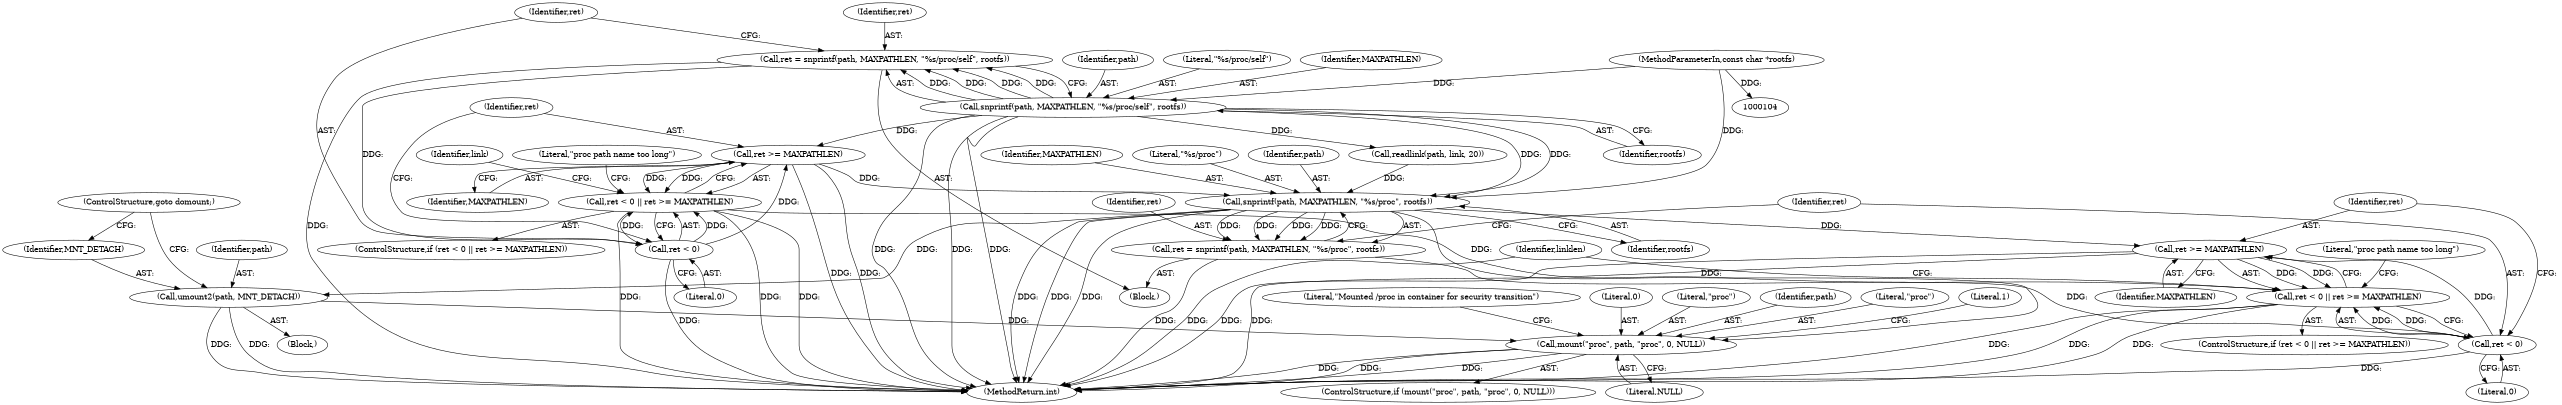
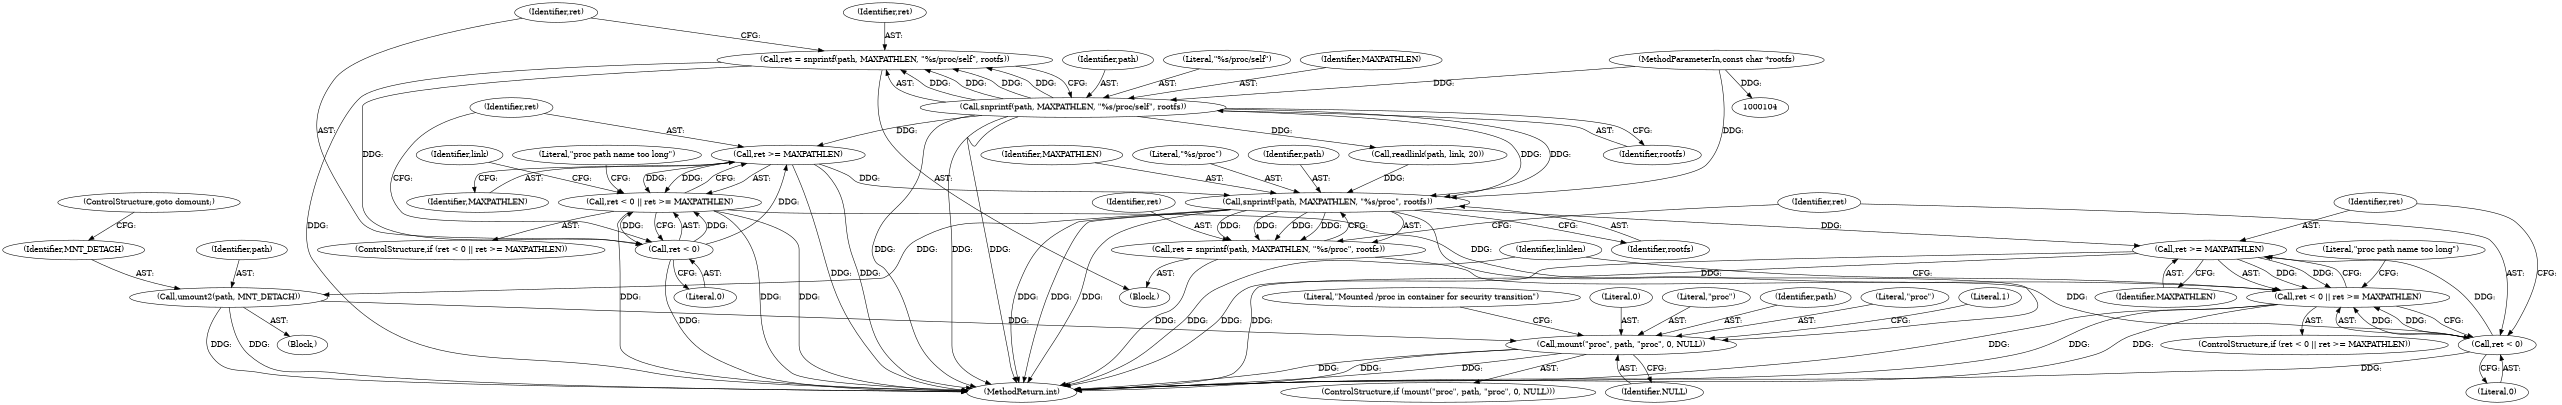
(166, 256) -> none
(1654, 392) -> (1654, 392)
